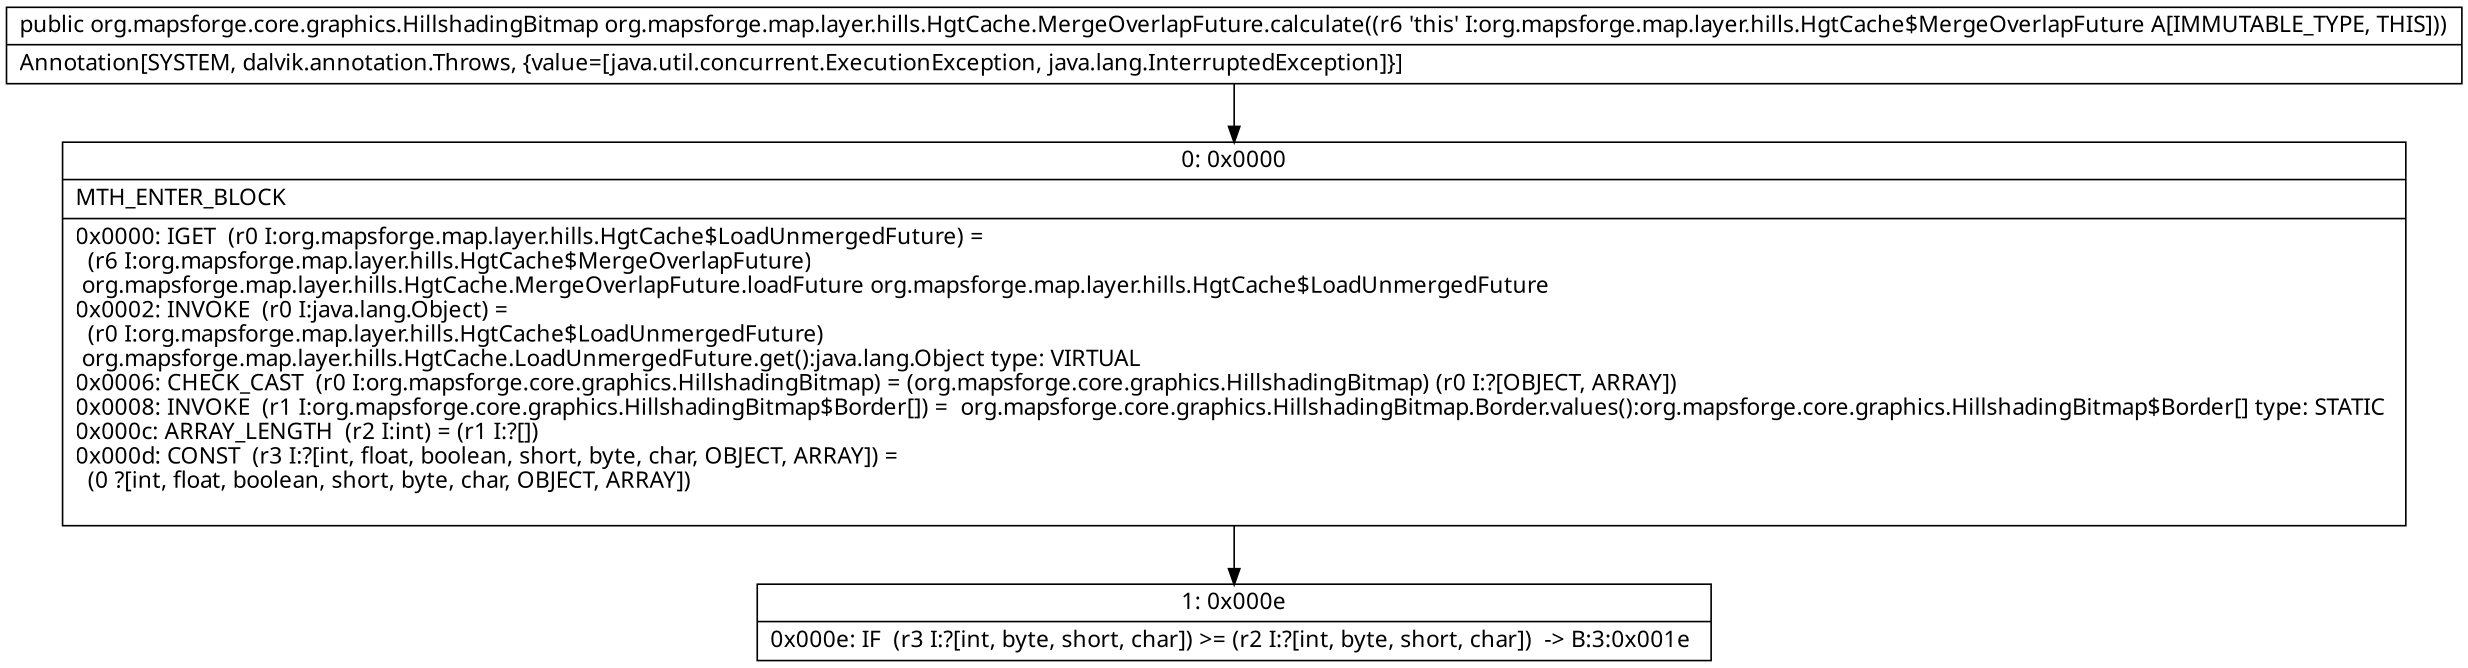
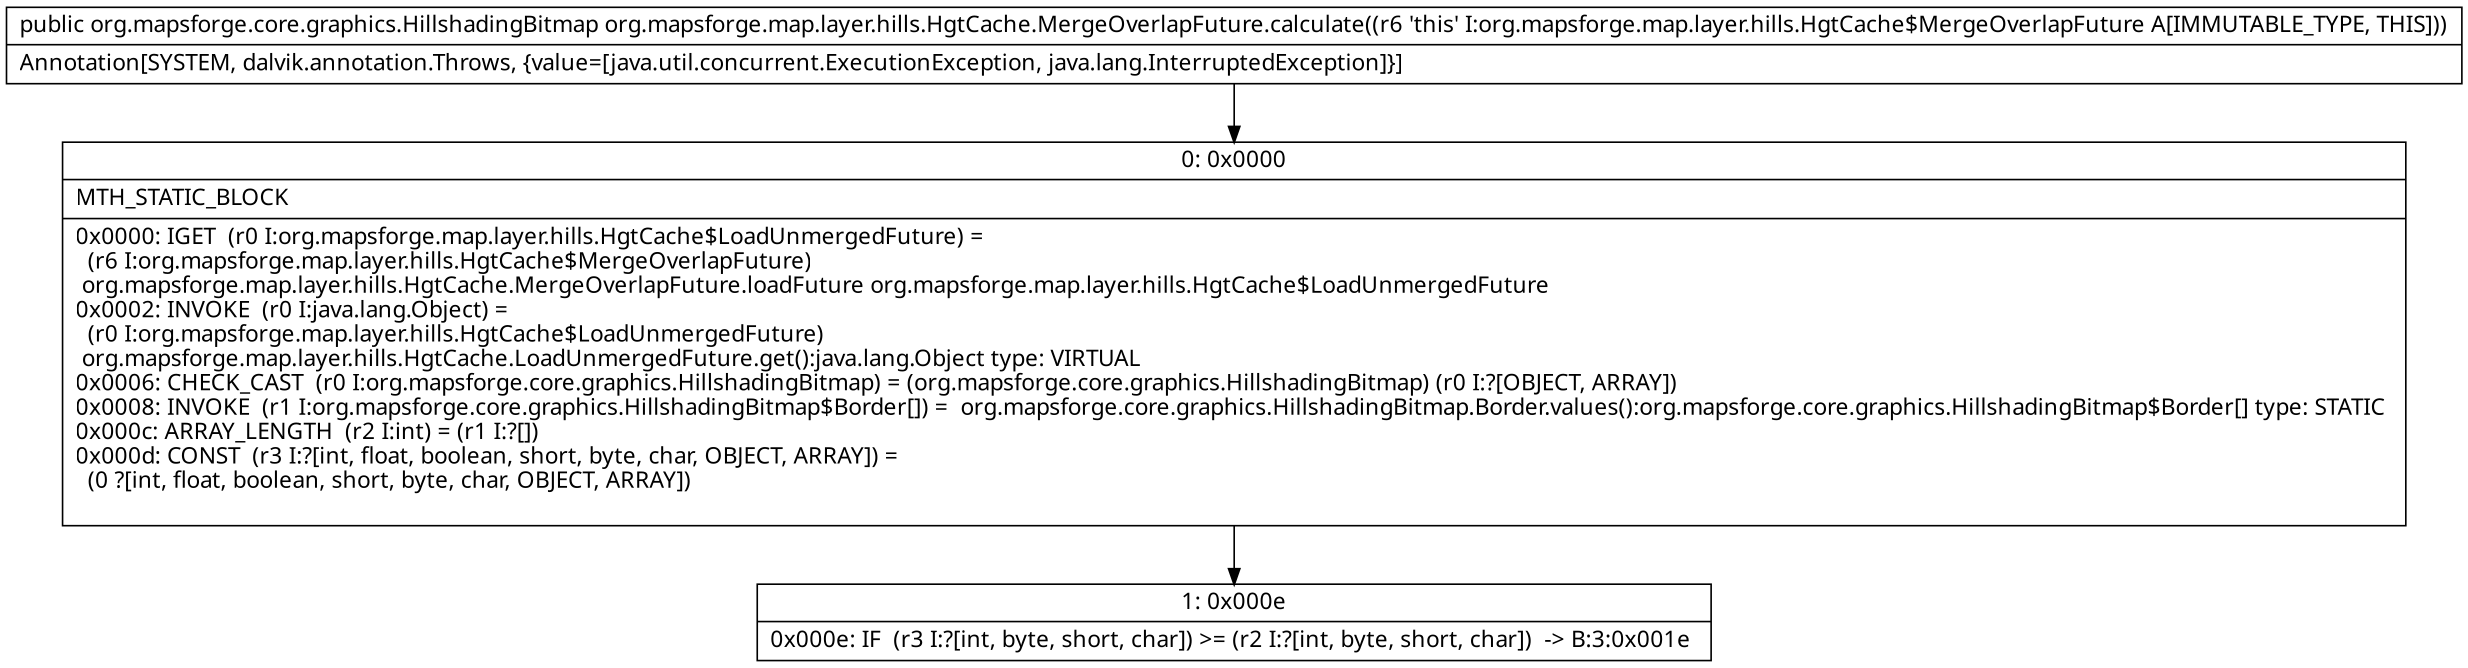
(181, 198) -> (183, 198)
